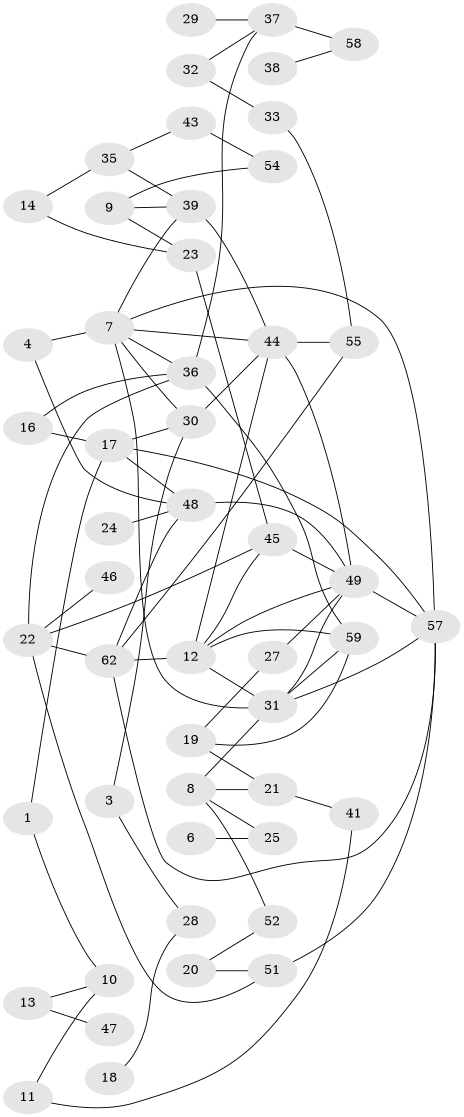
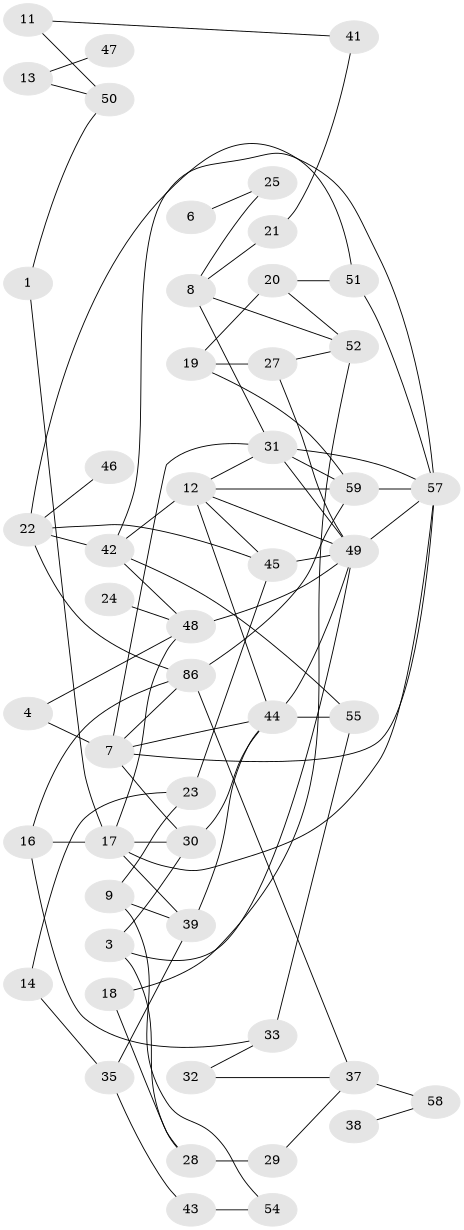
(144, 264) -> (150, 884)
none -> (313, 355)
(191, 373) -> (191, 676)
none -> (395, 489)
(110, 661) -> (110, 551)
none -> (315, 751)
(232, 765) -> (232, 322)
none -> (290, 809)
(110, 981) -> (110, 100)
none -> (85, 1019)
none -> (226, 1161)
